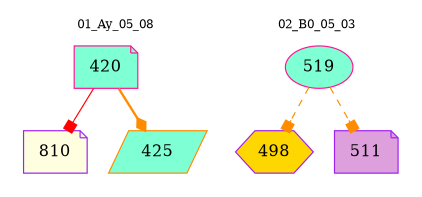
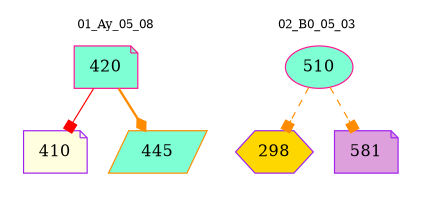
(319, 67) -> (319, 67)
(55, 152) -> (55, 152)
(158, 152) -> (158, 152)
(274, 152) -> (274, 152)
(366, 152) -> (366, 152)
